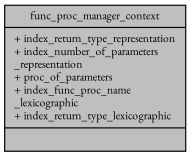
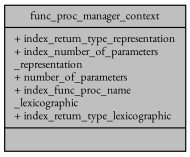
(64, 77) -> (71, 77)
